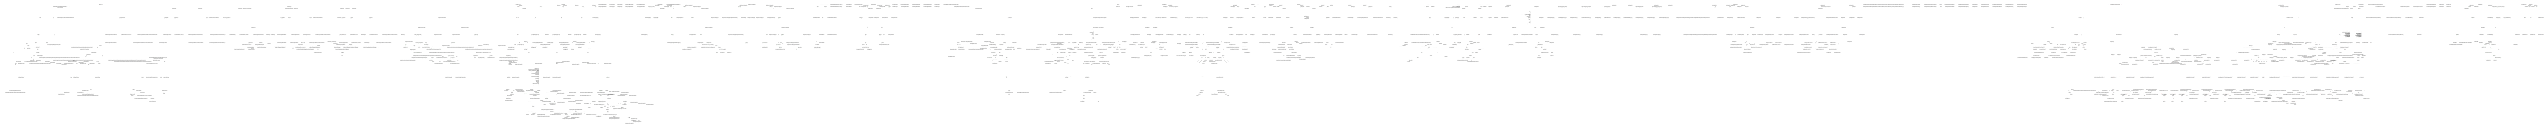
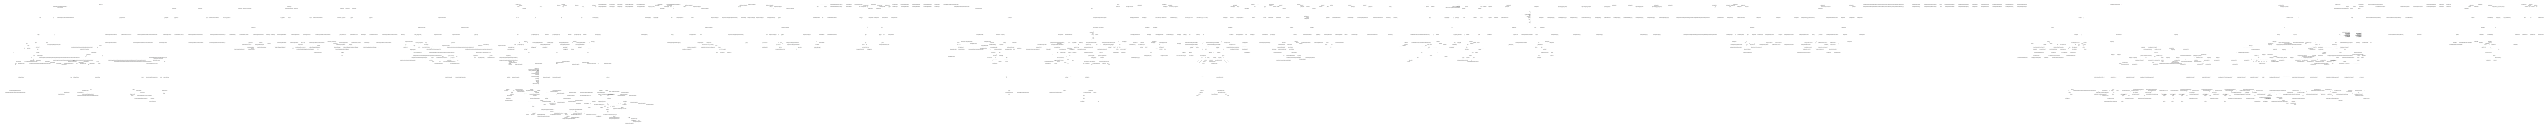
(2421, 18) -> none
